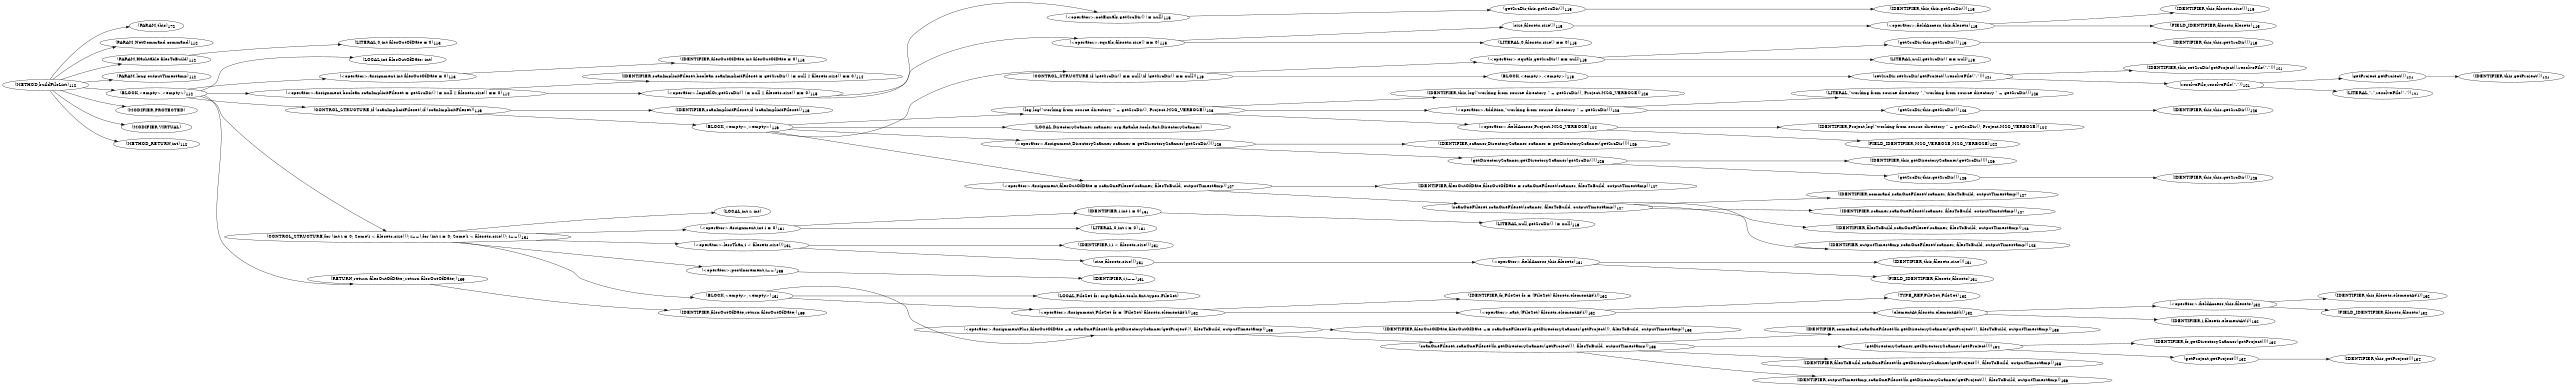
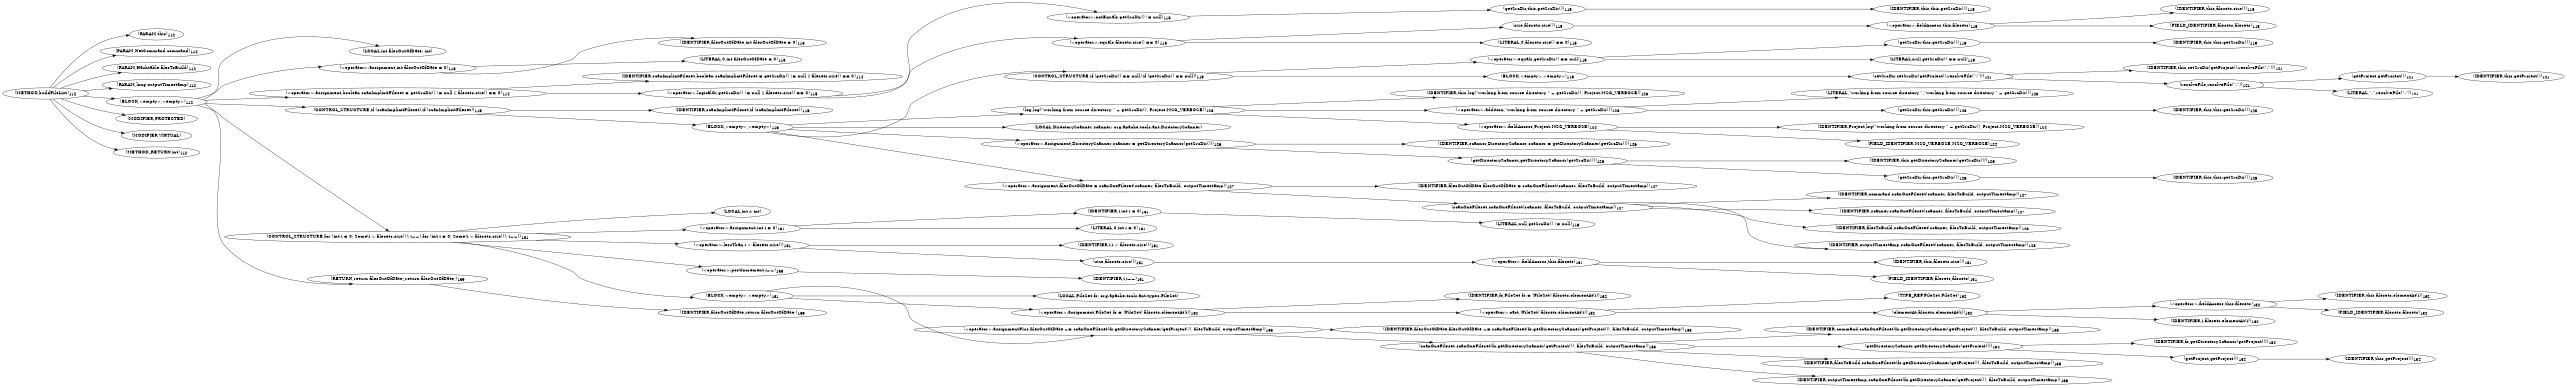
(171, 25) -> (171, 34)
(263, 48) -> (577, 64)
